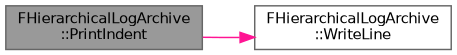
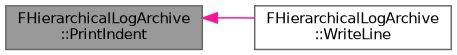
(221, 37) -> (236, 18)
